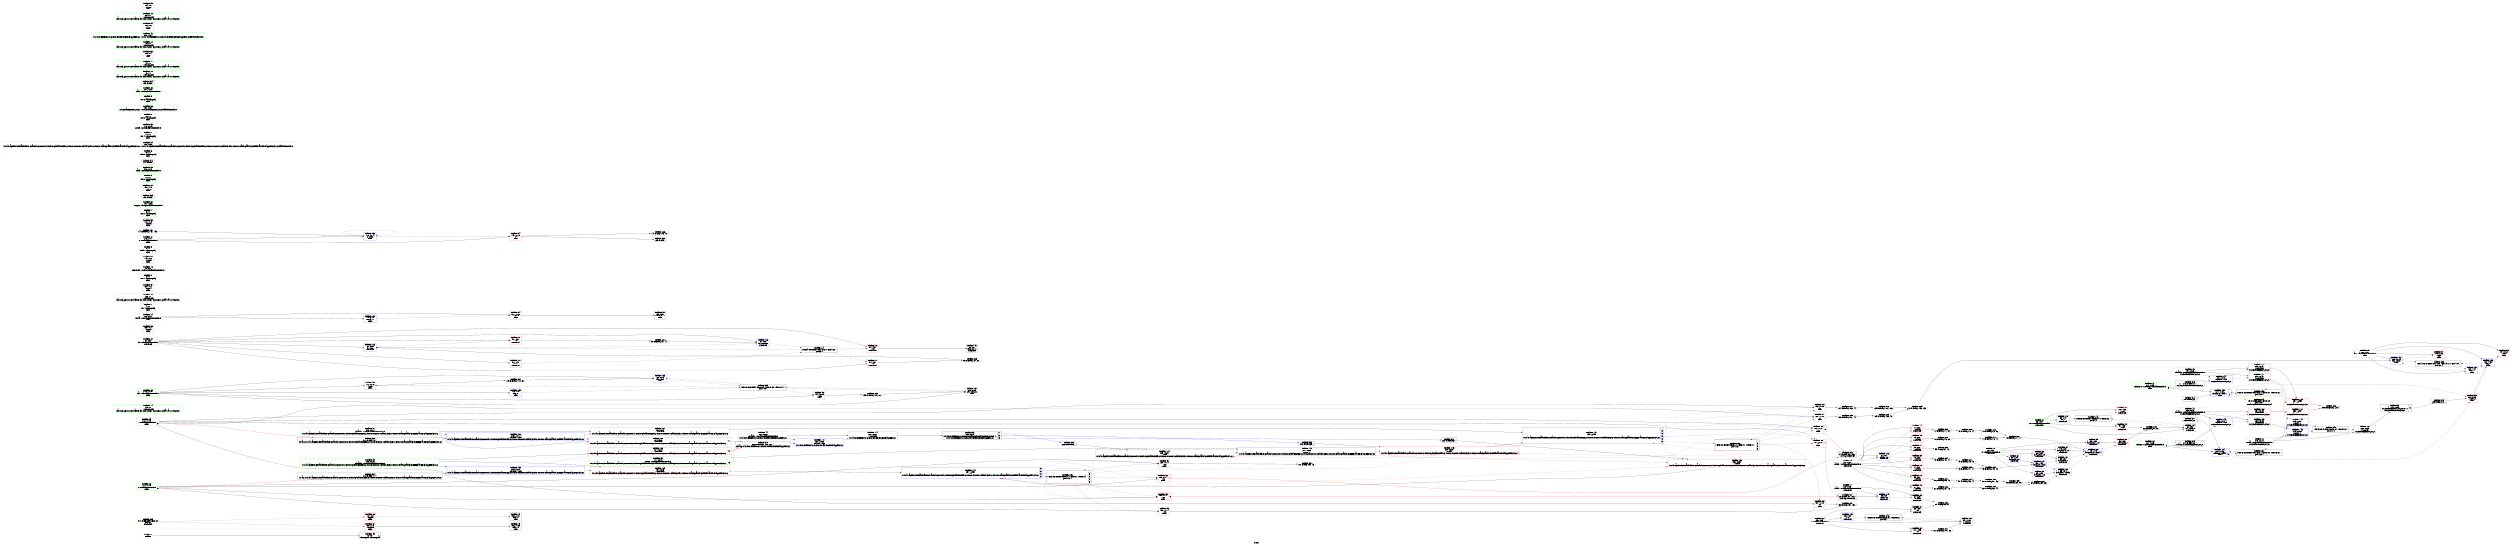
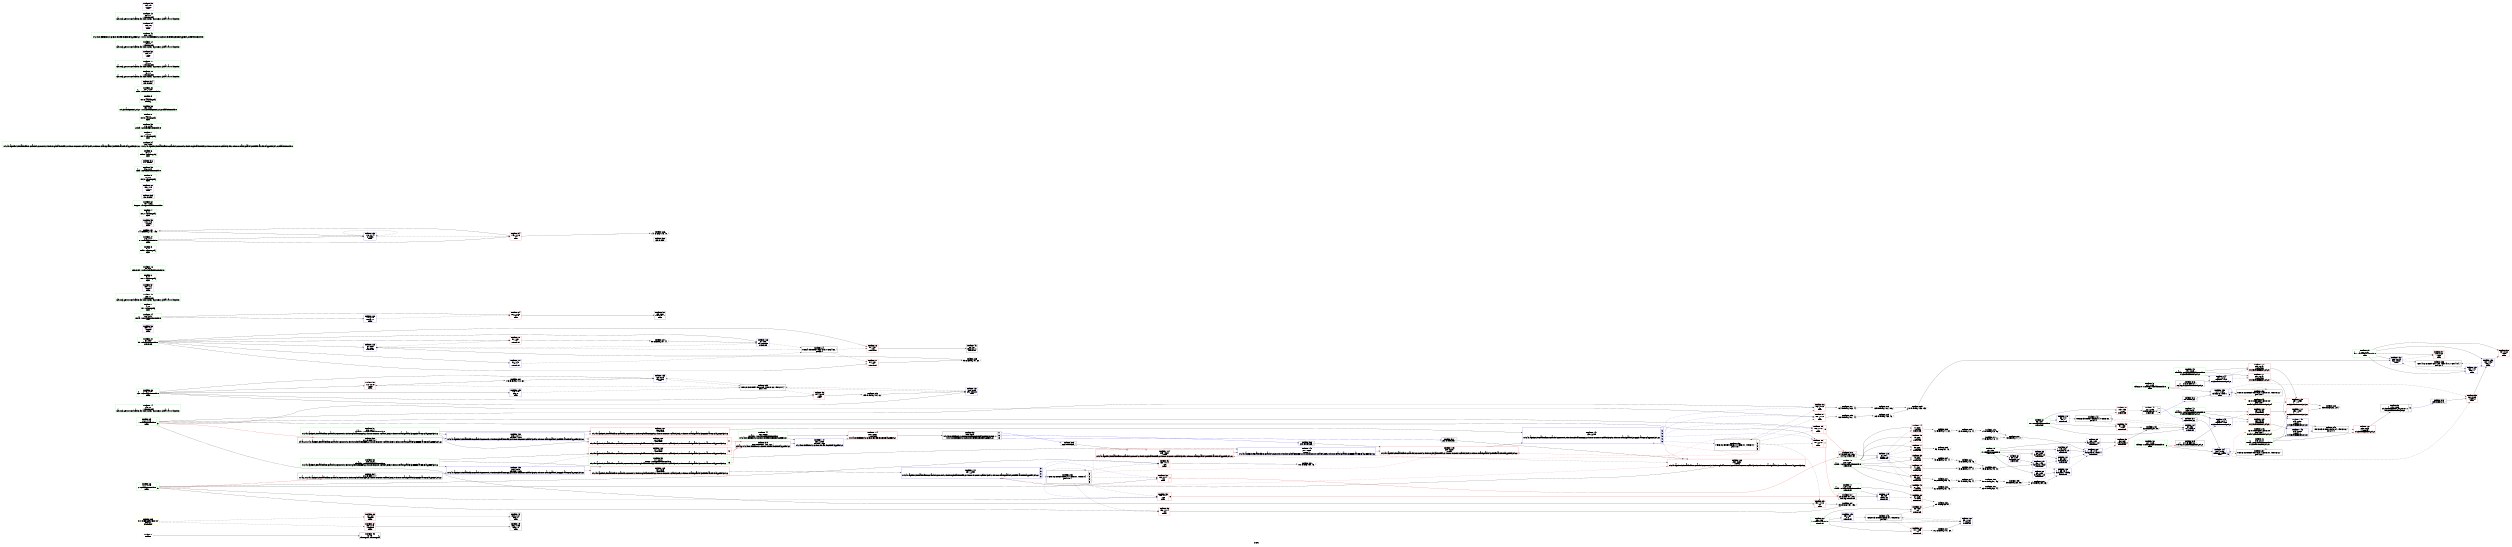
(148, 101) -> (148, 101)
(587, 238) -> (335, 228)
(148, 260) -> none
(972, 351) -> (972, 351)
none -> (2151, 411)
none -> (2259, 432)
(1943, 438) -> none
